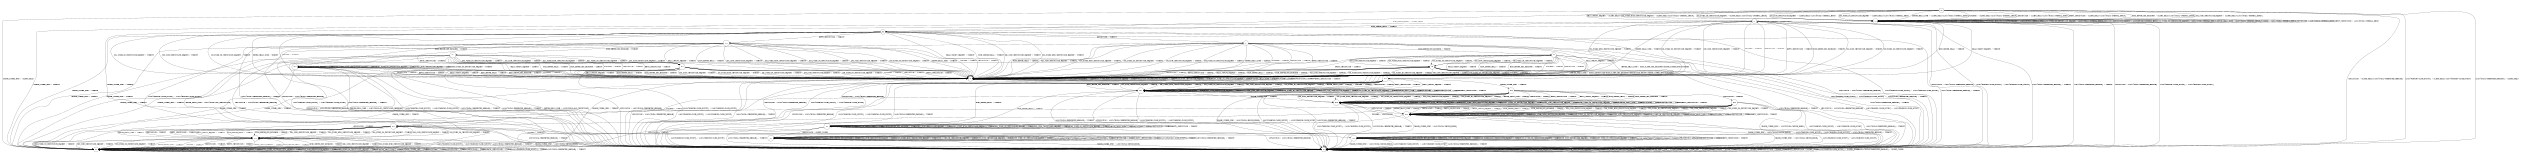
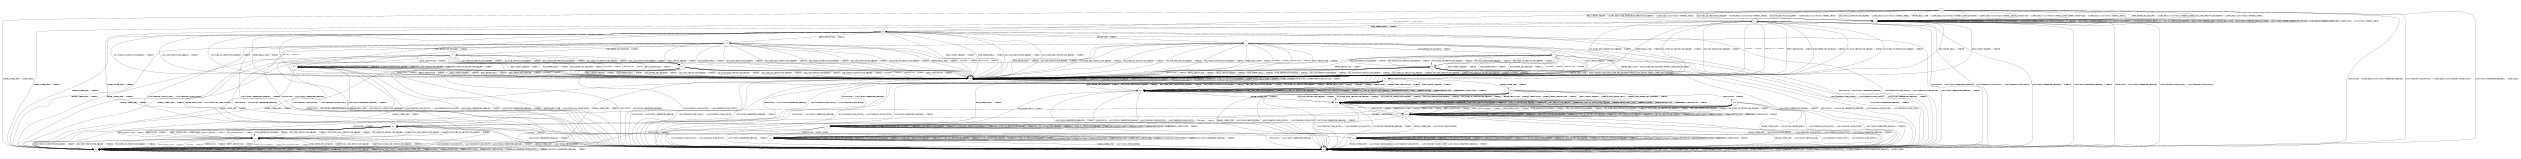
(952, 97) -> (775, 123)
